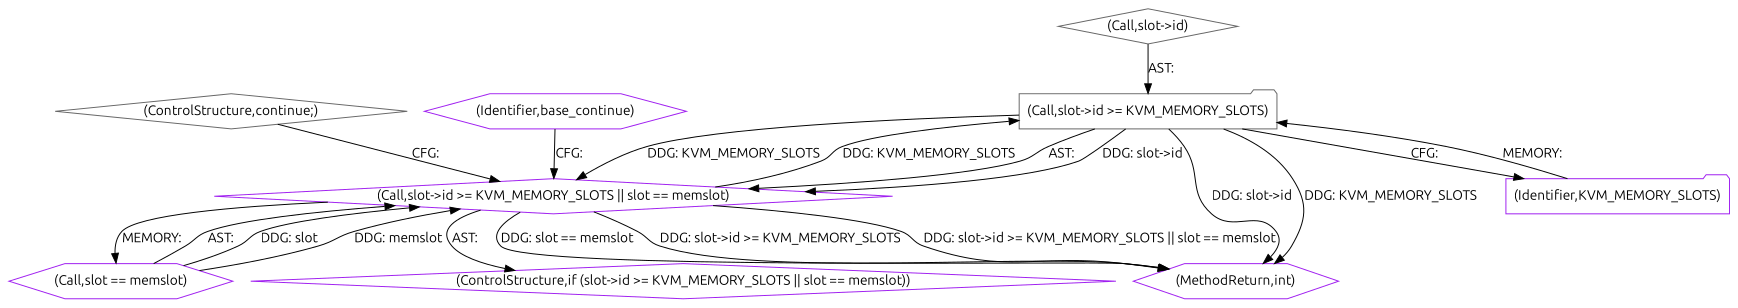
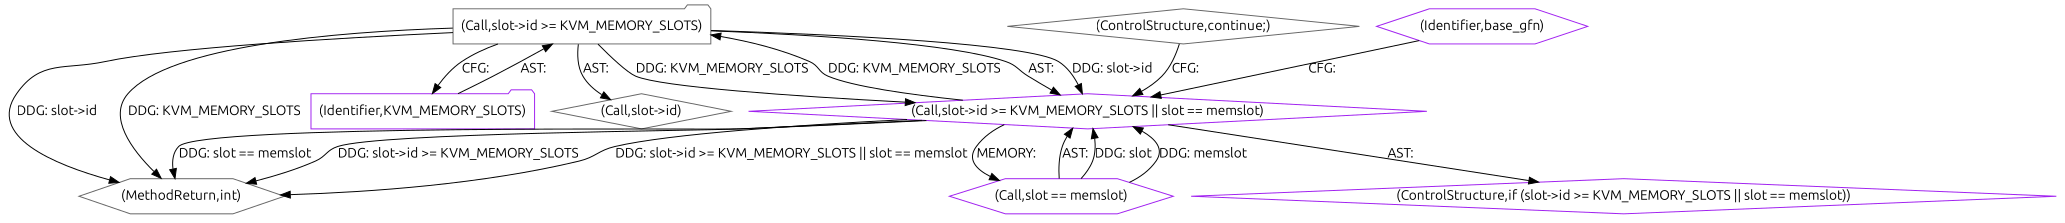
(1148, 64) -> (582, 73)
(555, 111) -> (1482, 26)
(1534, 154) -> (536, 69)
(1236, 281) -> (182, 196)
